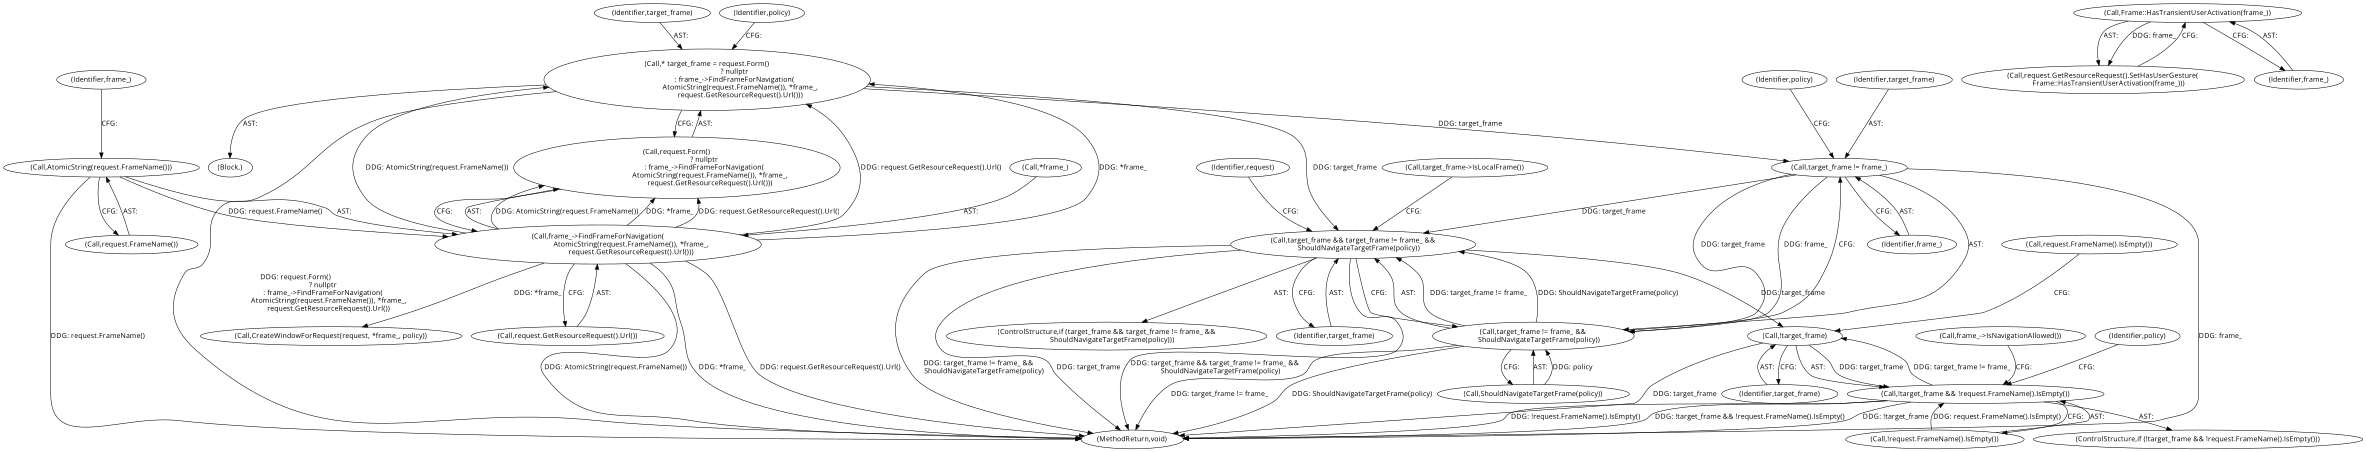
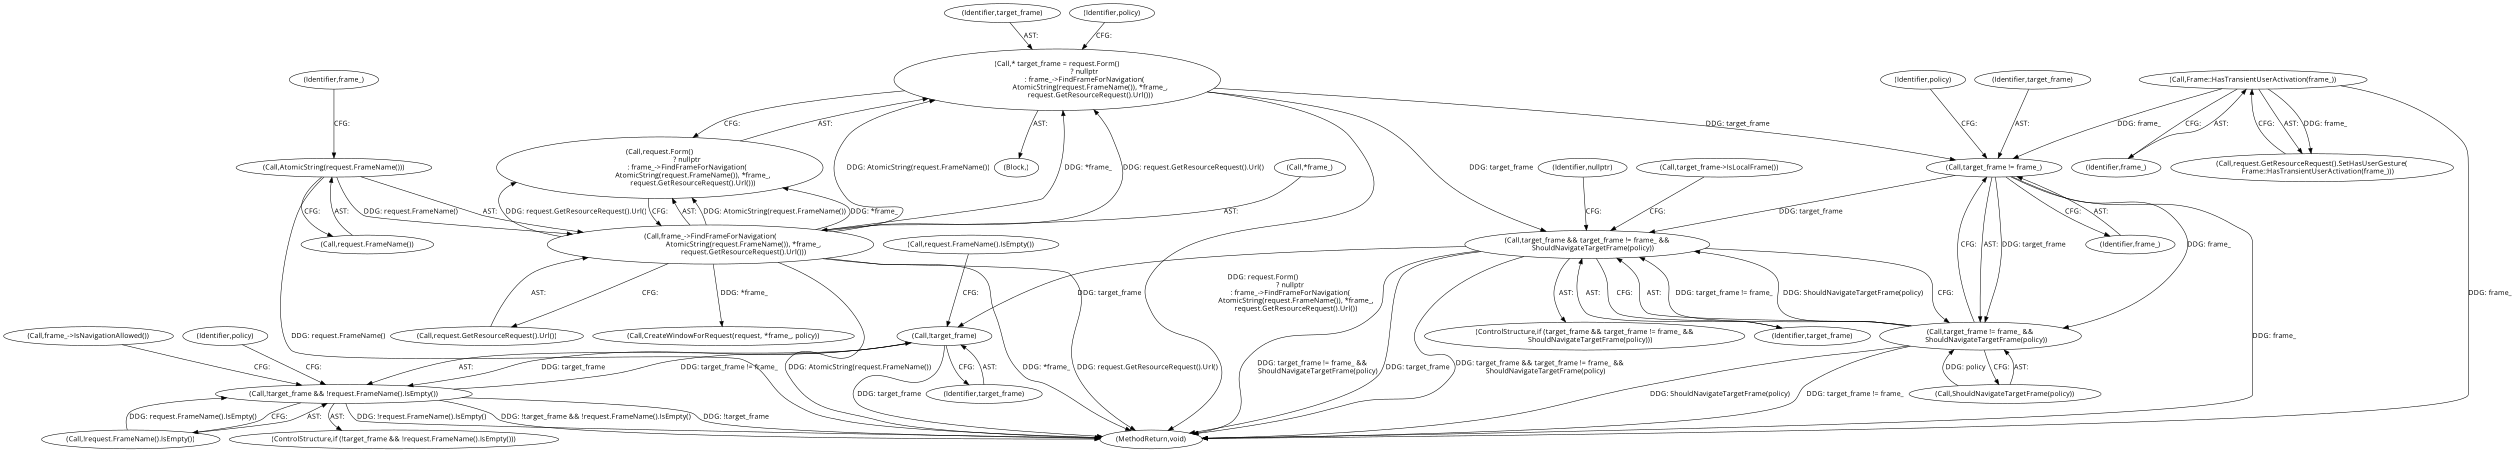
none -> (2119, 119)
(1243, 168) -> (1583, 168)
none -> (2034, 425)
